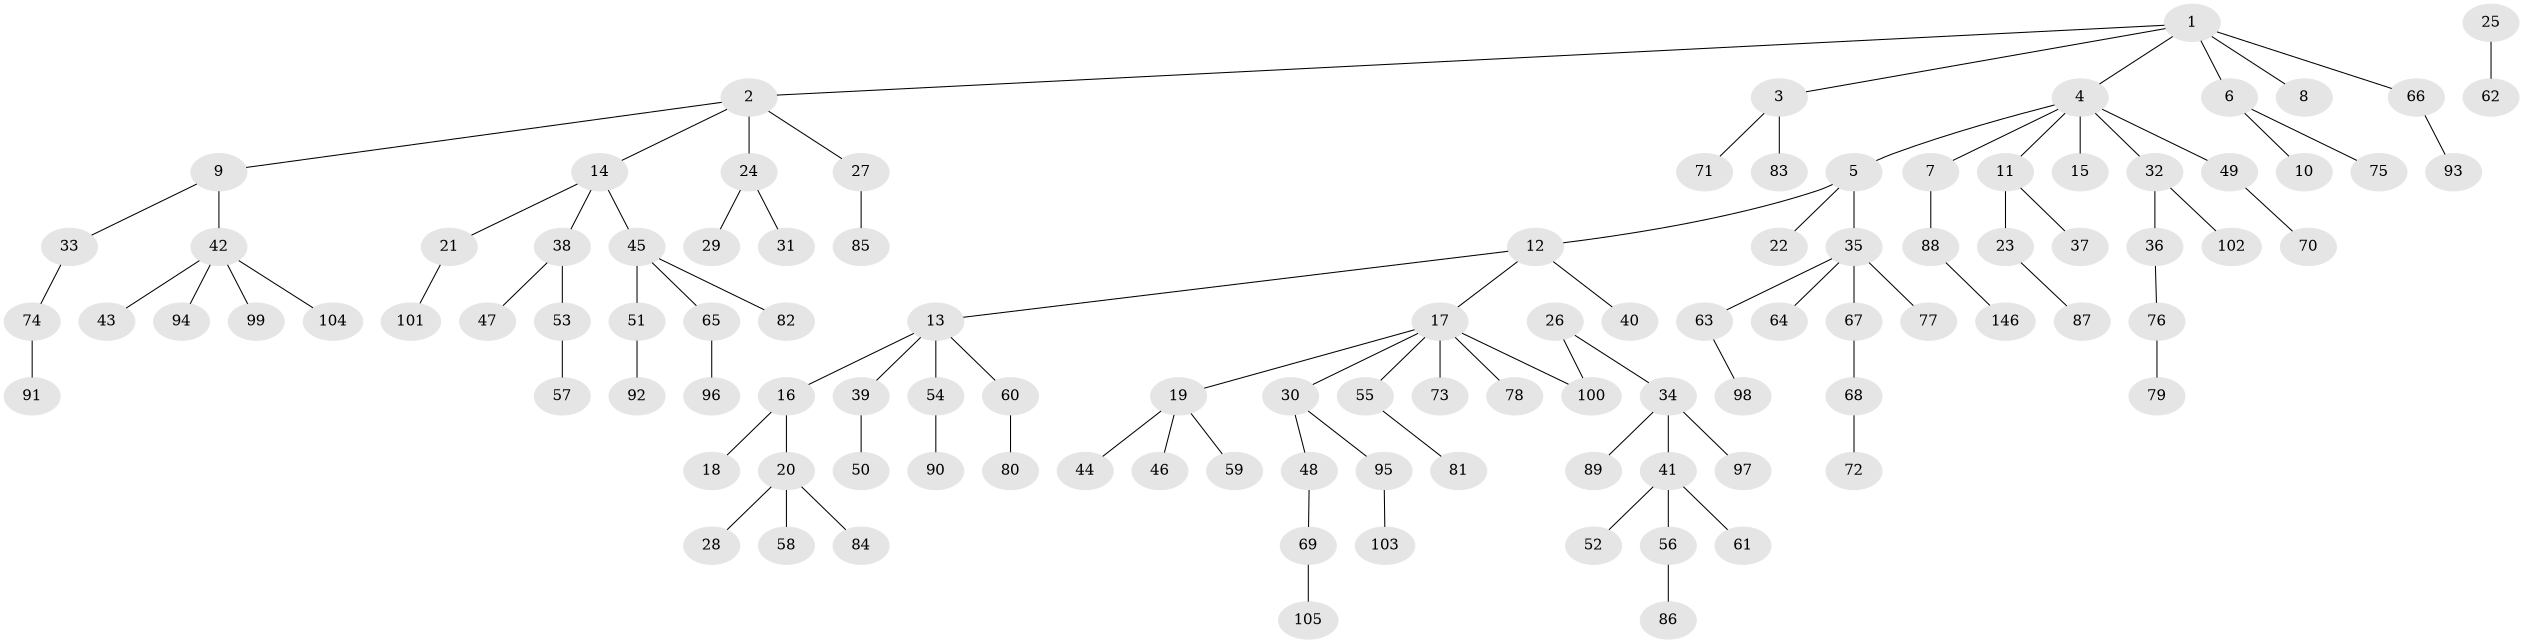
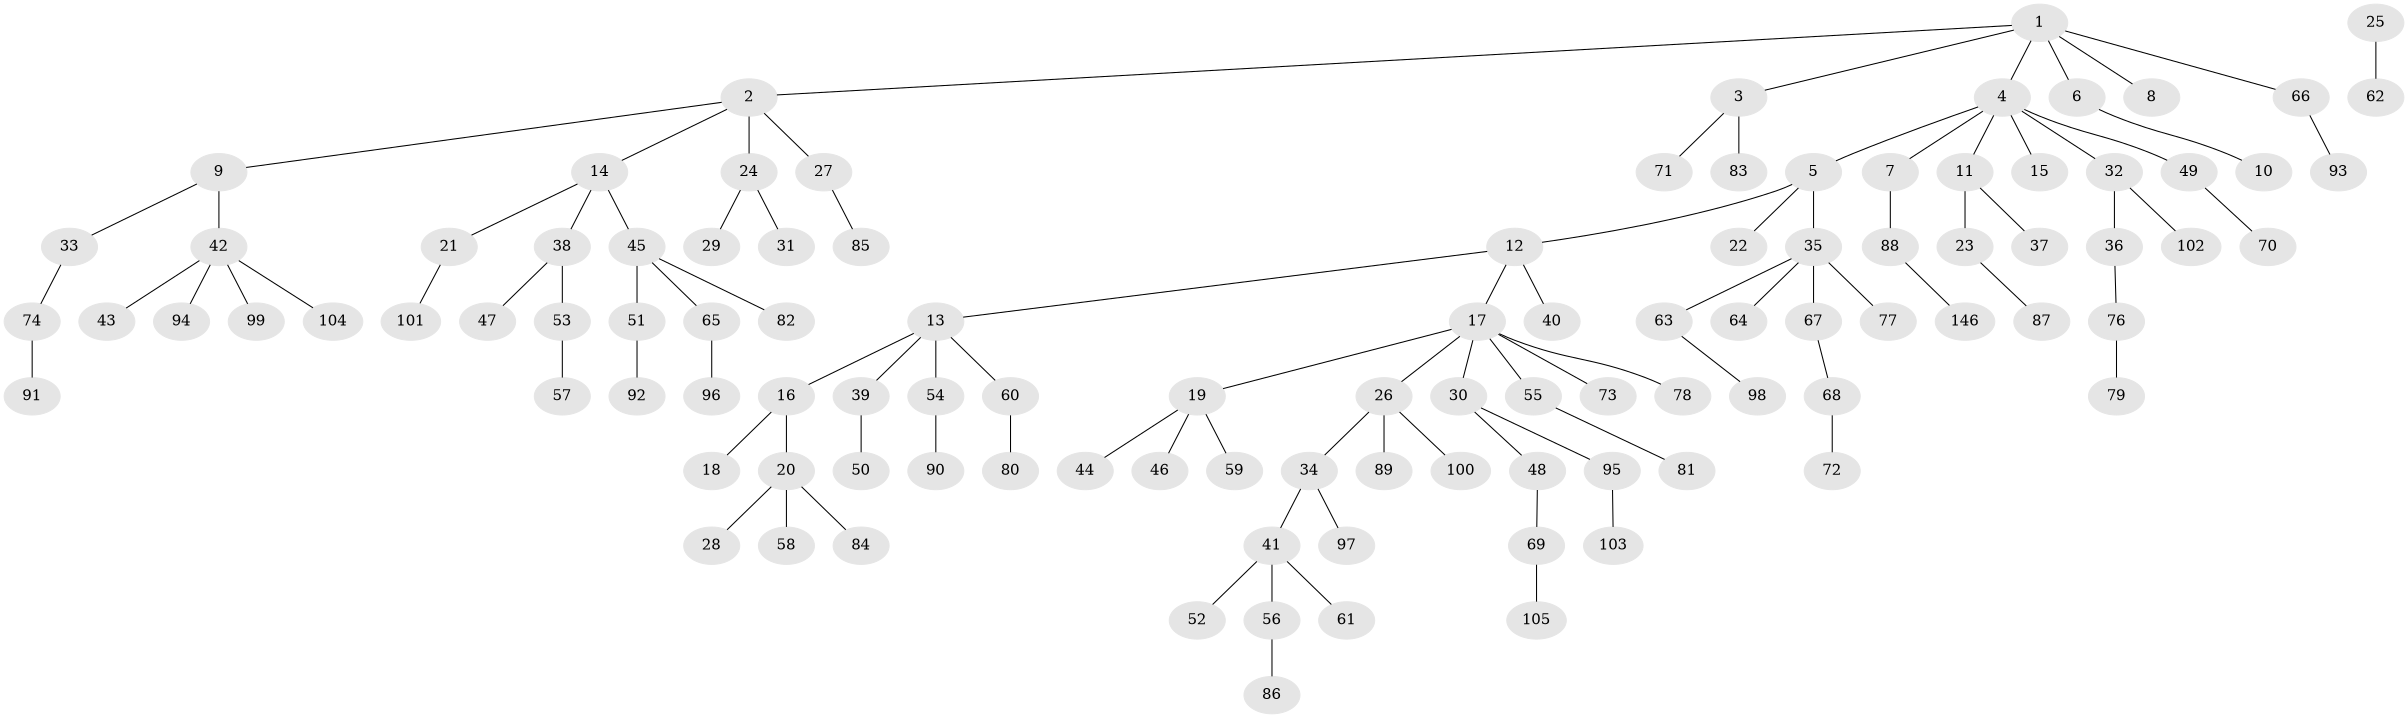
(2379, 172) -> none
(1515, 359) -> (1431, 359)
(1631, 434) -> (1384, 434)
